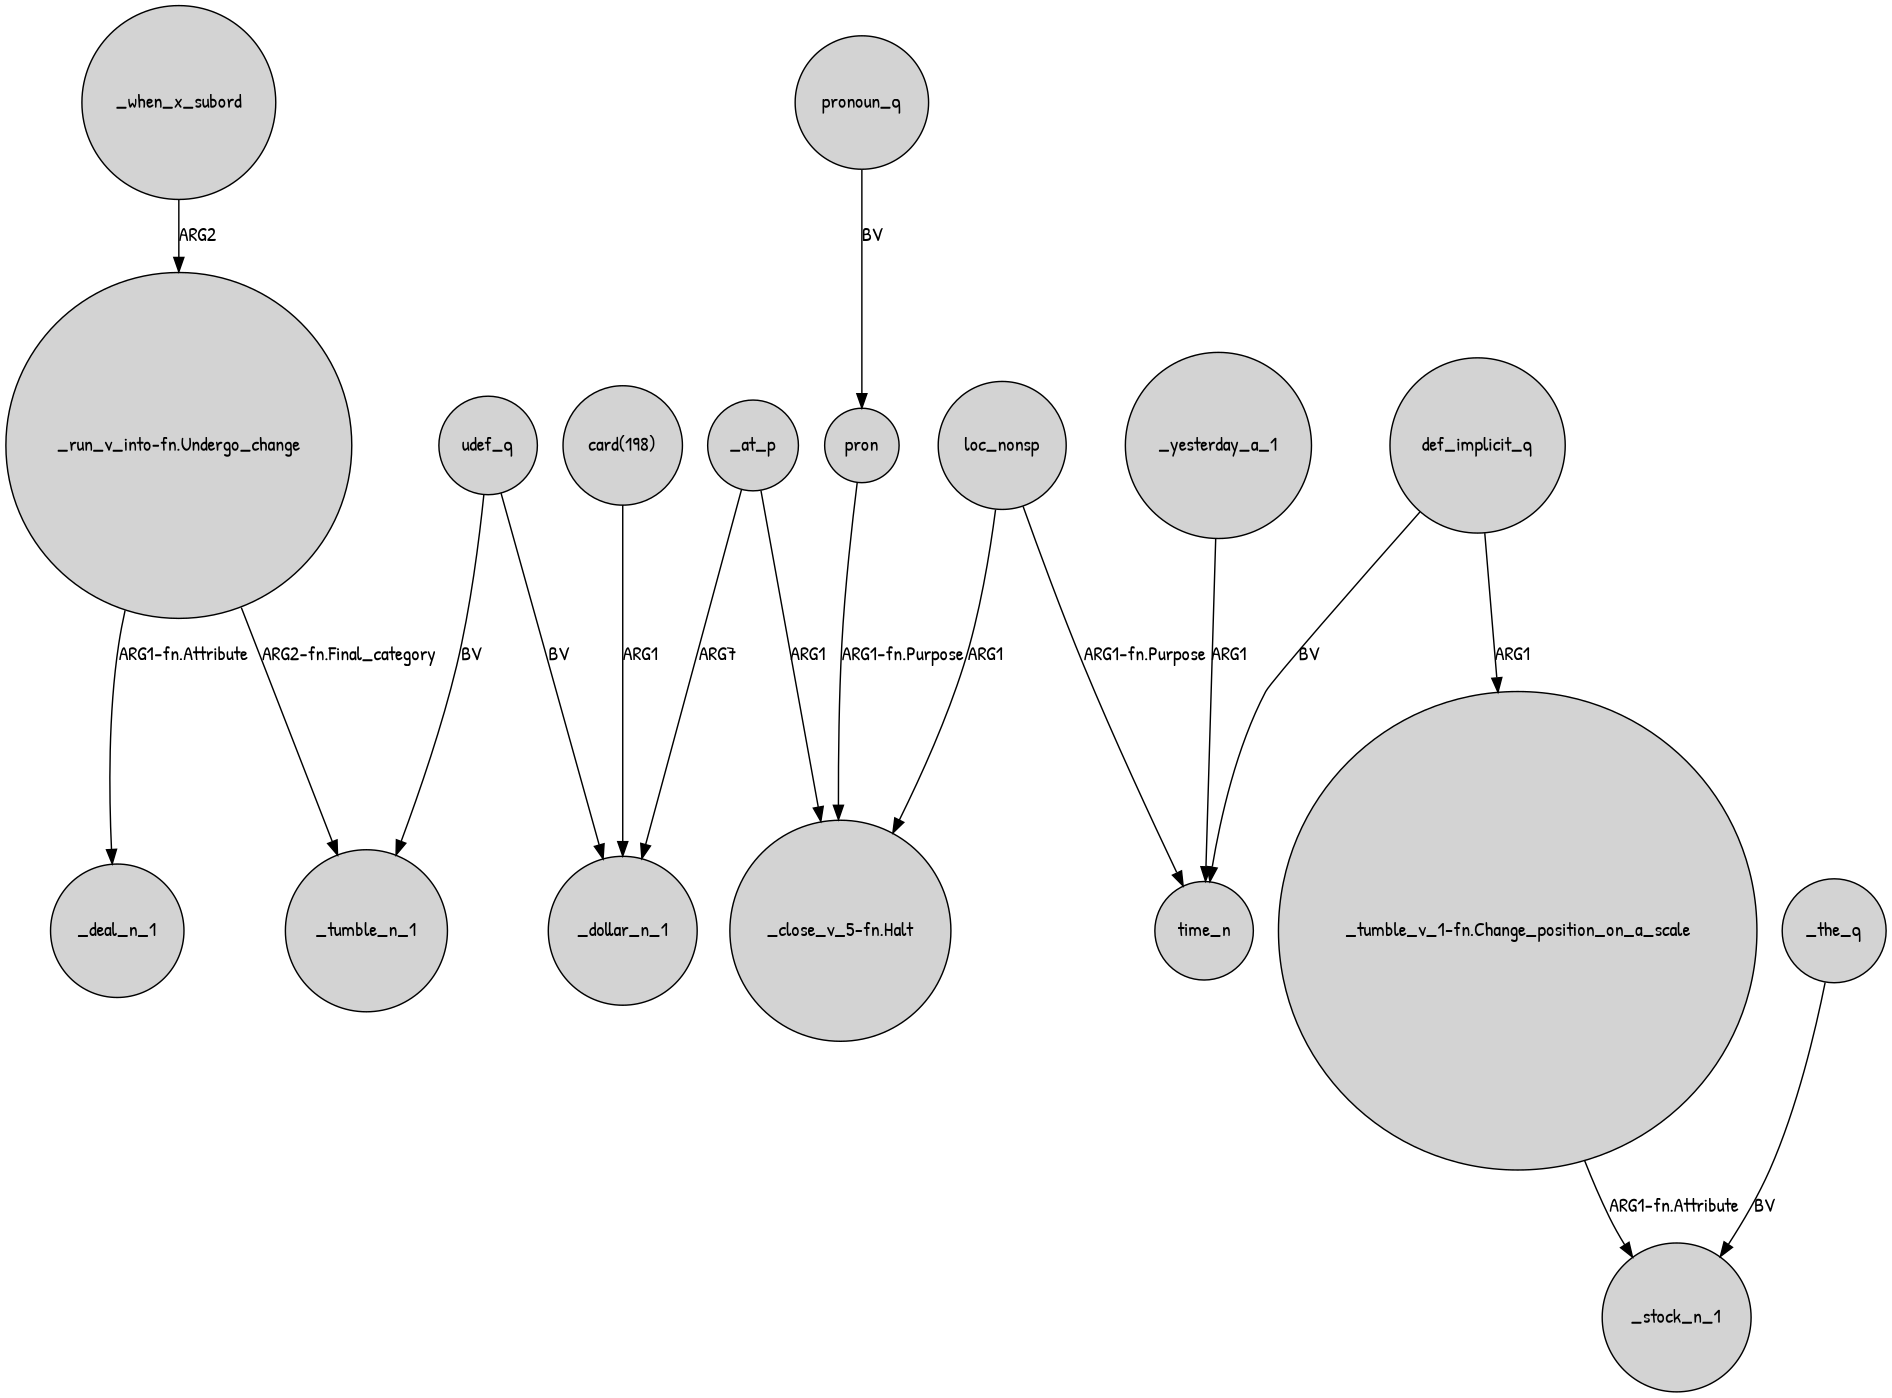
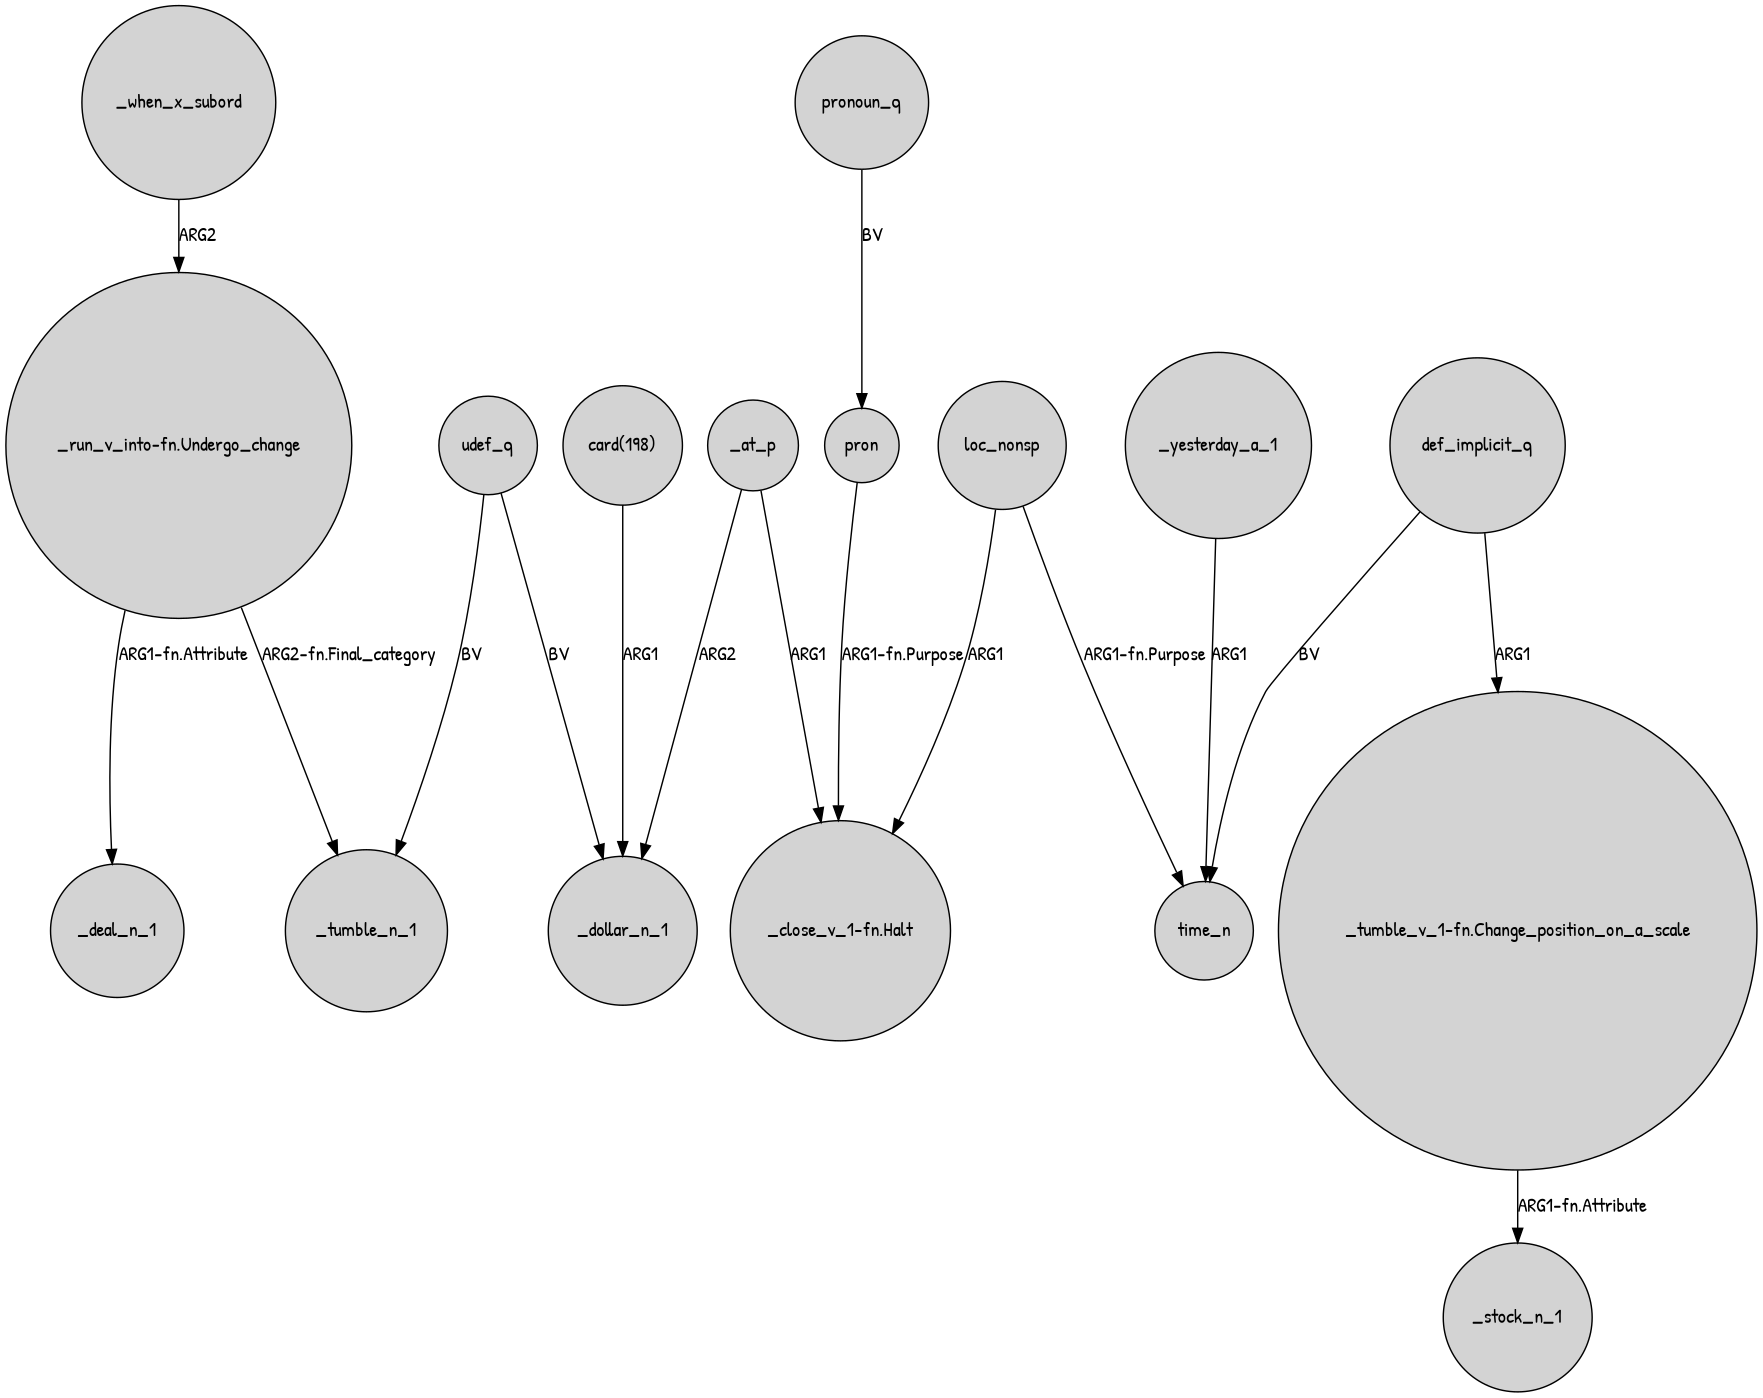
(718, 655) -> (718, 655)
(840, 931) -> (840, 931)
(1834, 931) -> none
